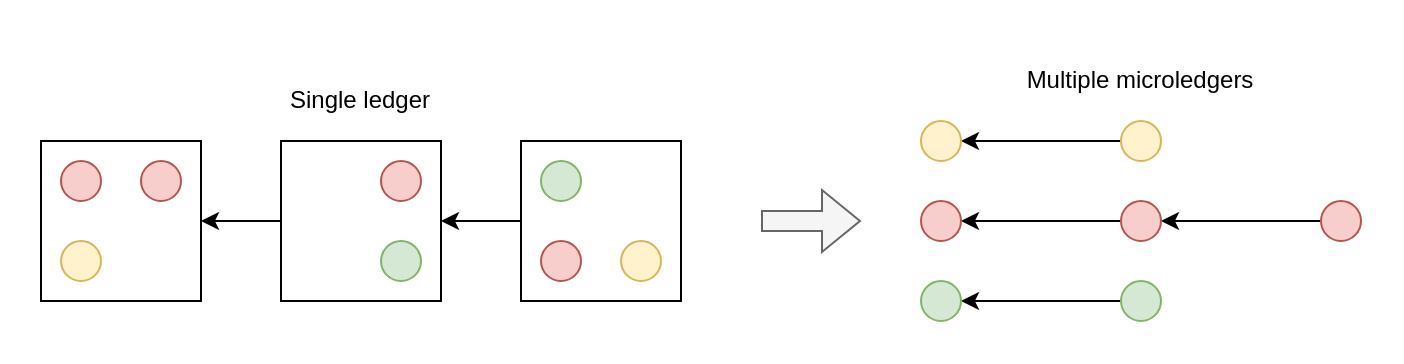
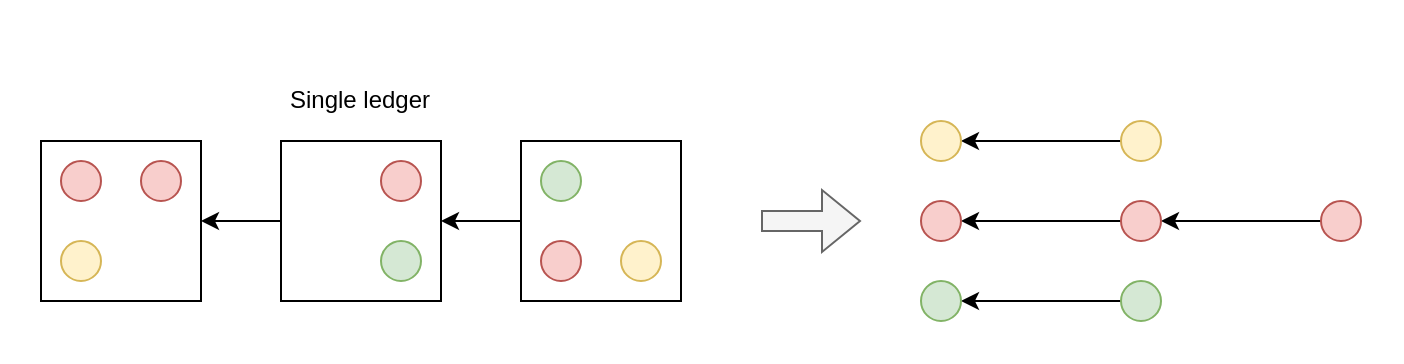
(1141, 81) -> none
